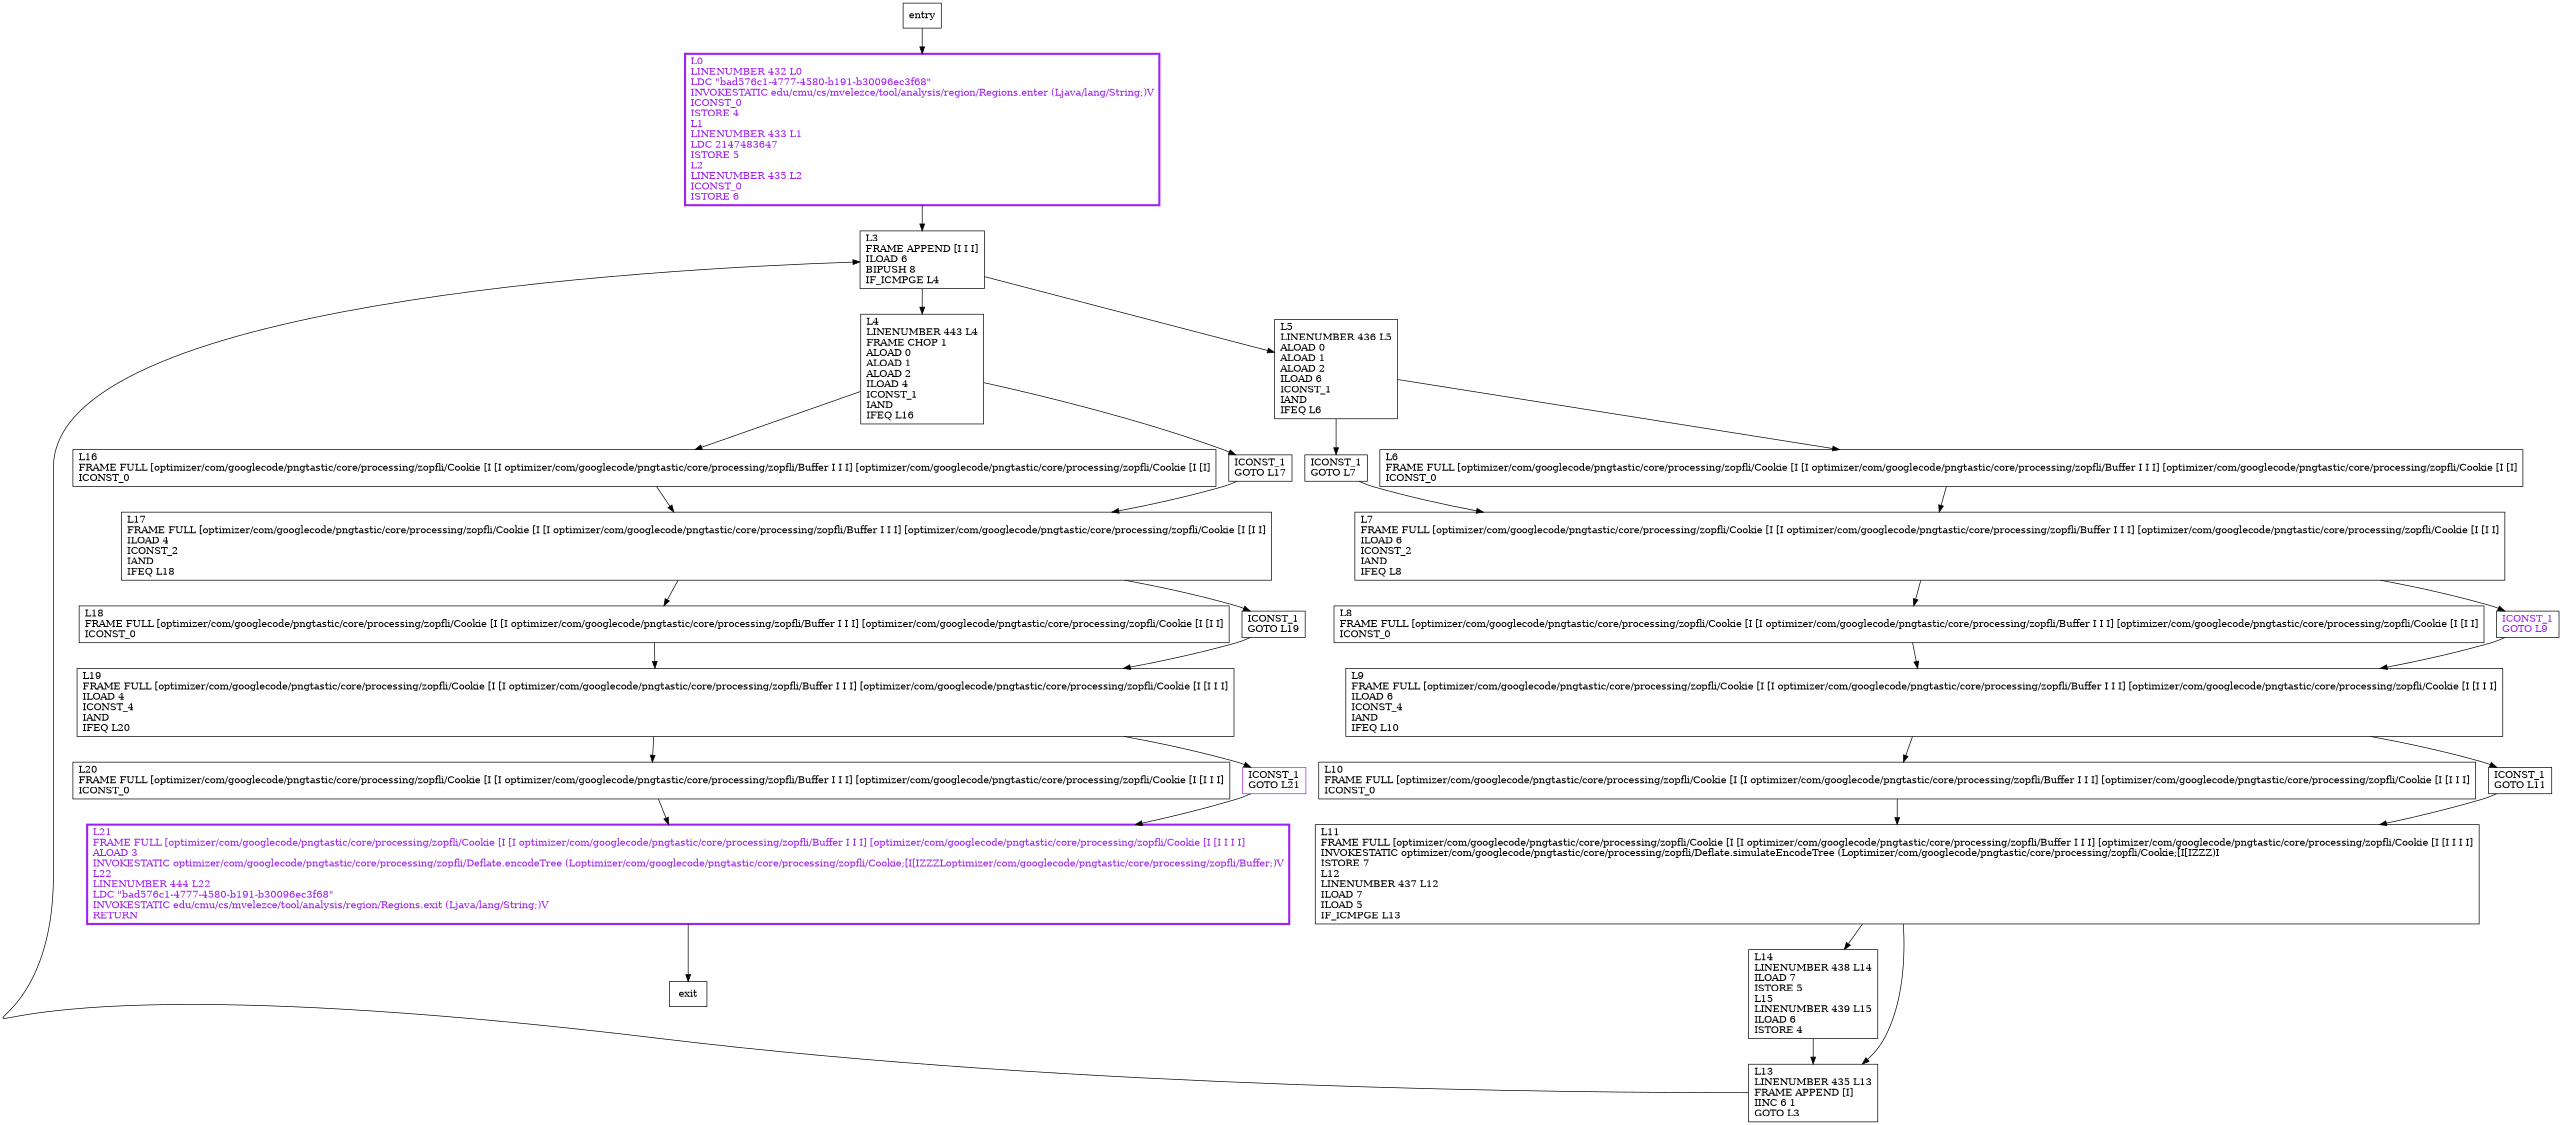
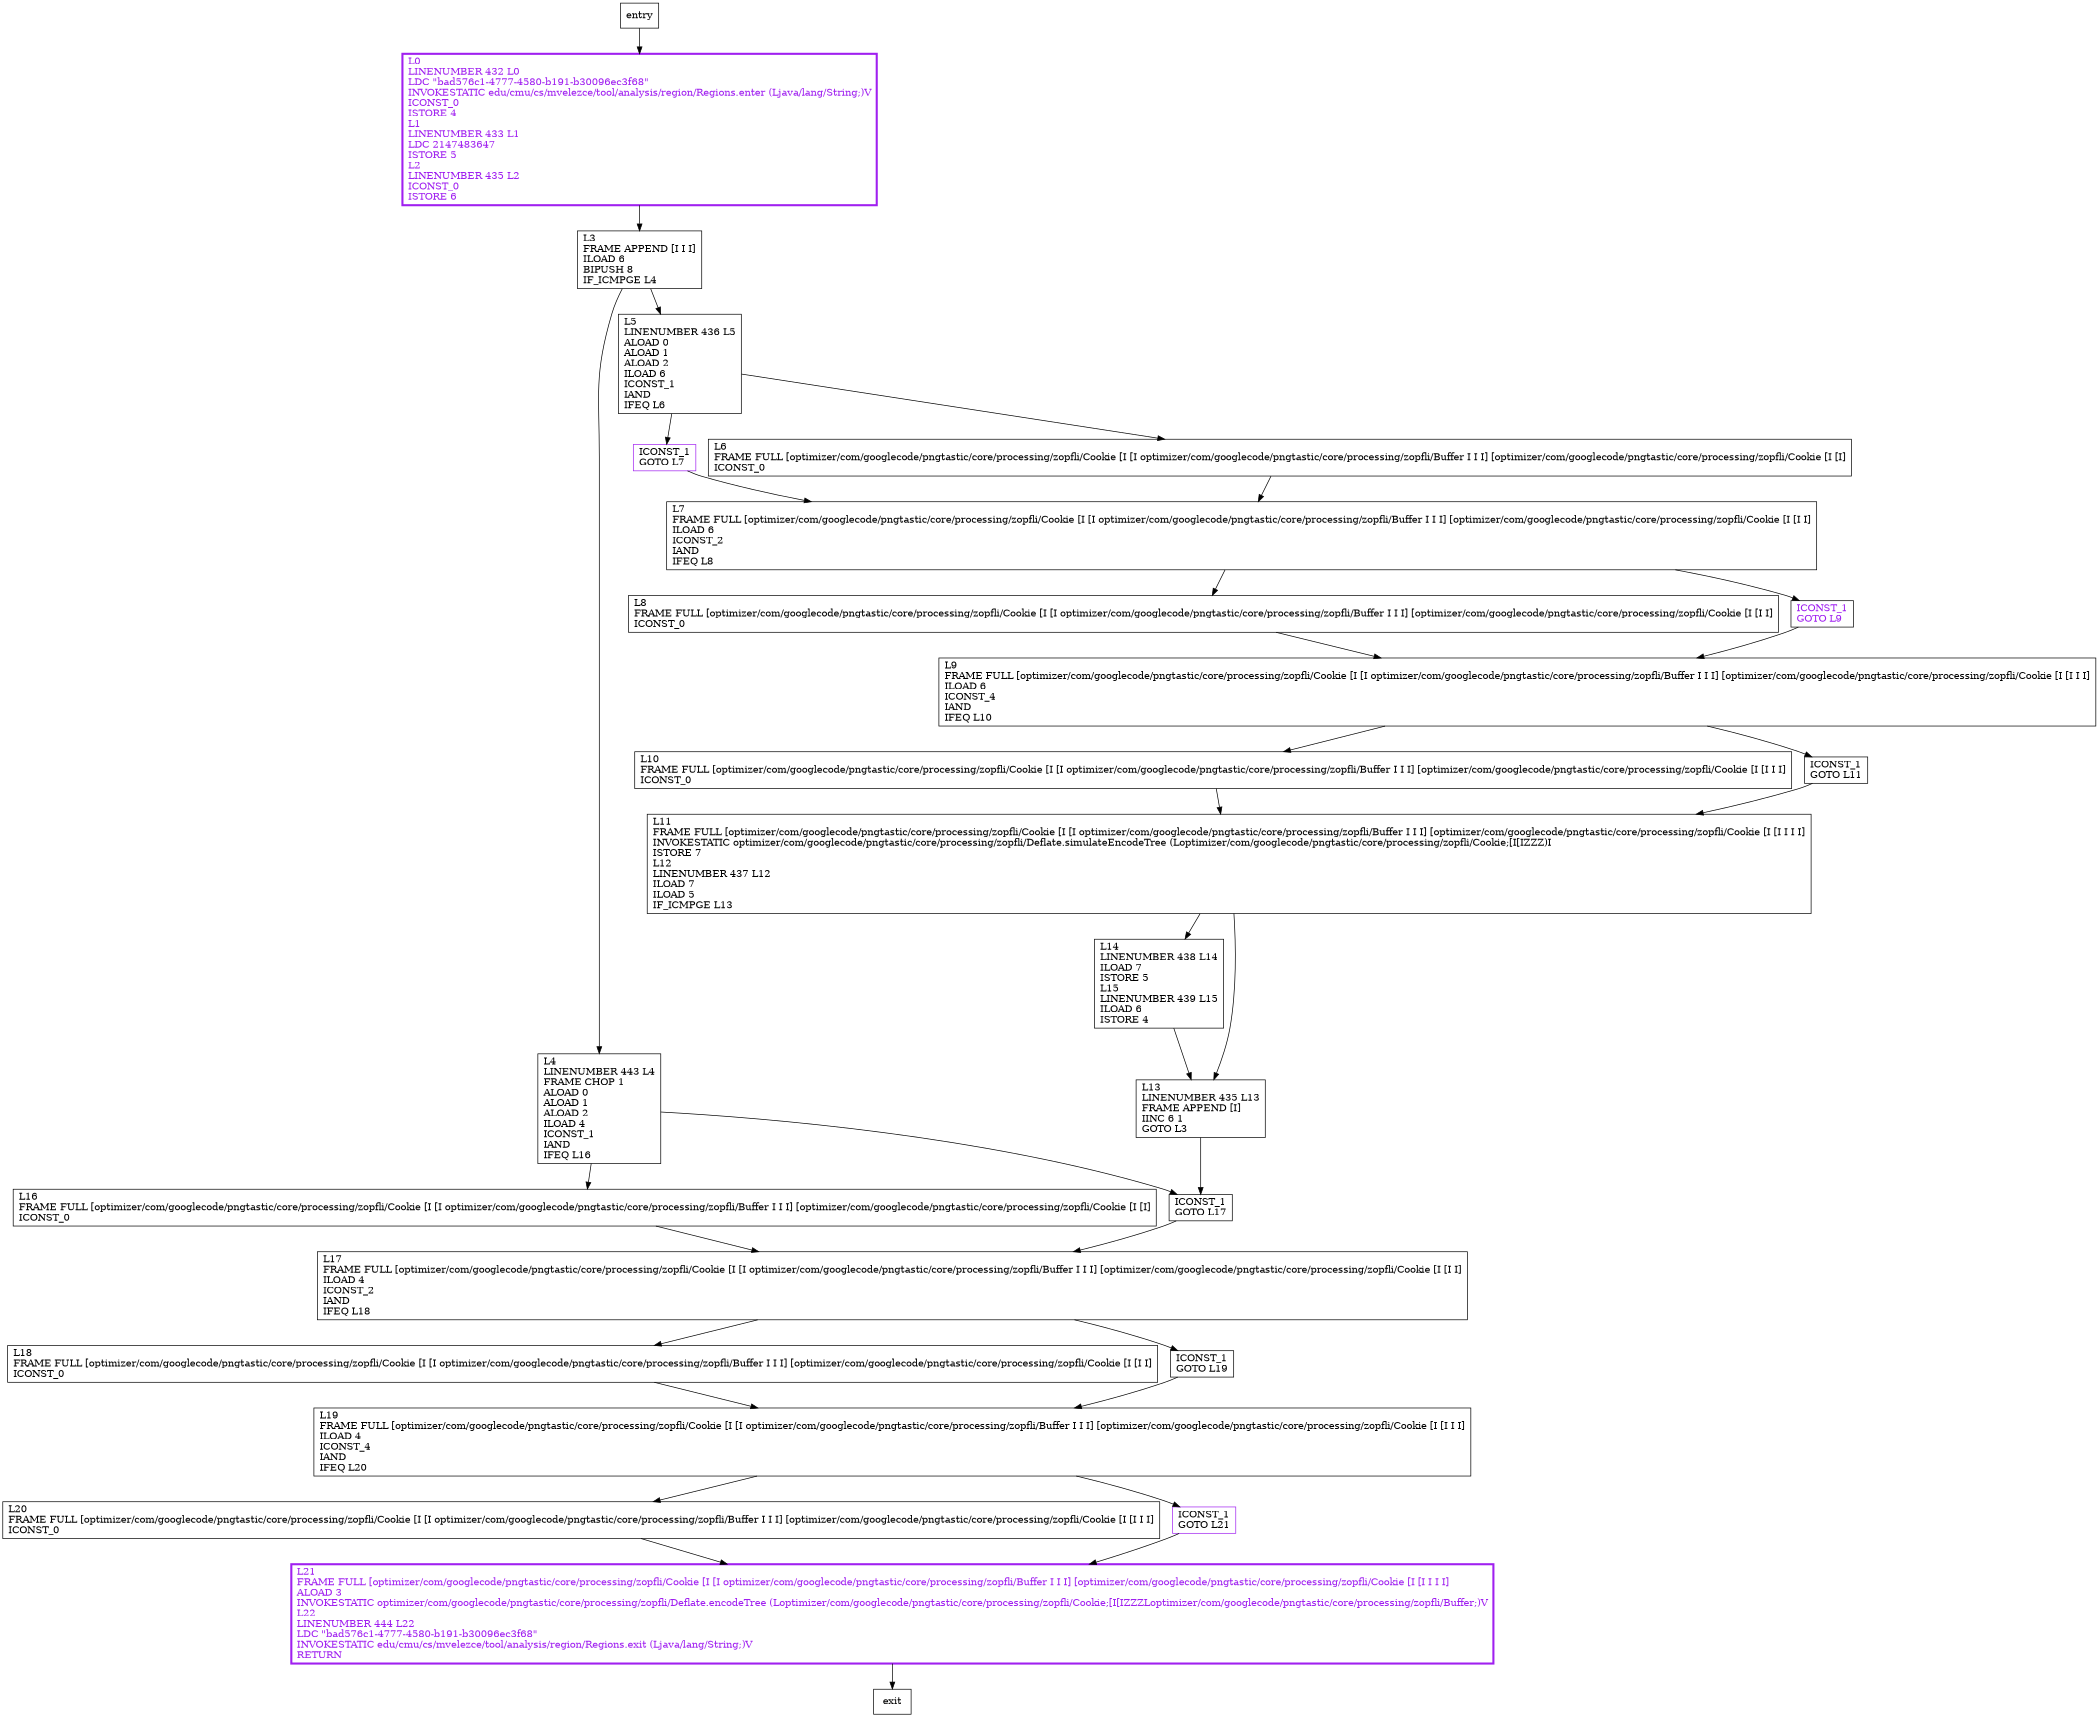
(1336, 468) -> (665, 458)
(167, 1005) -> (1201, 1162)
